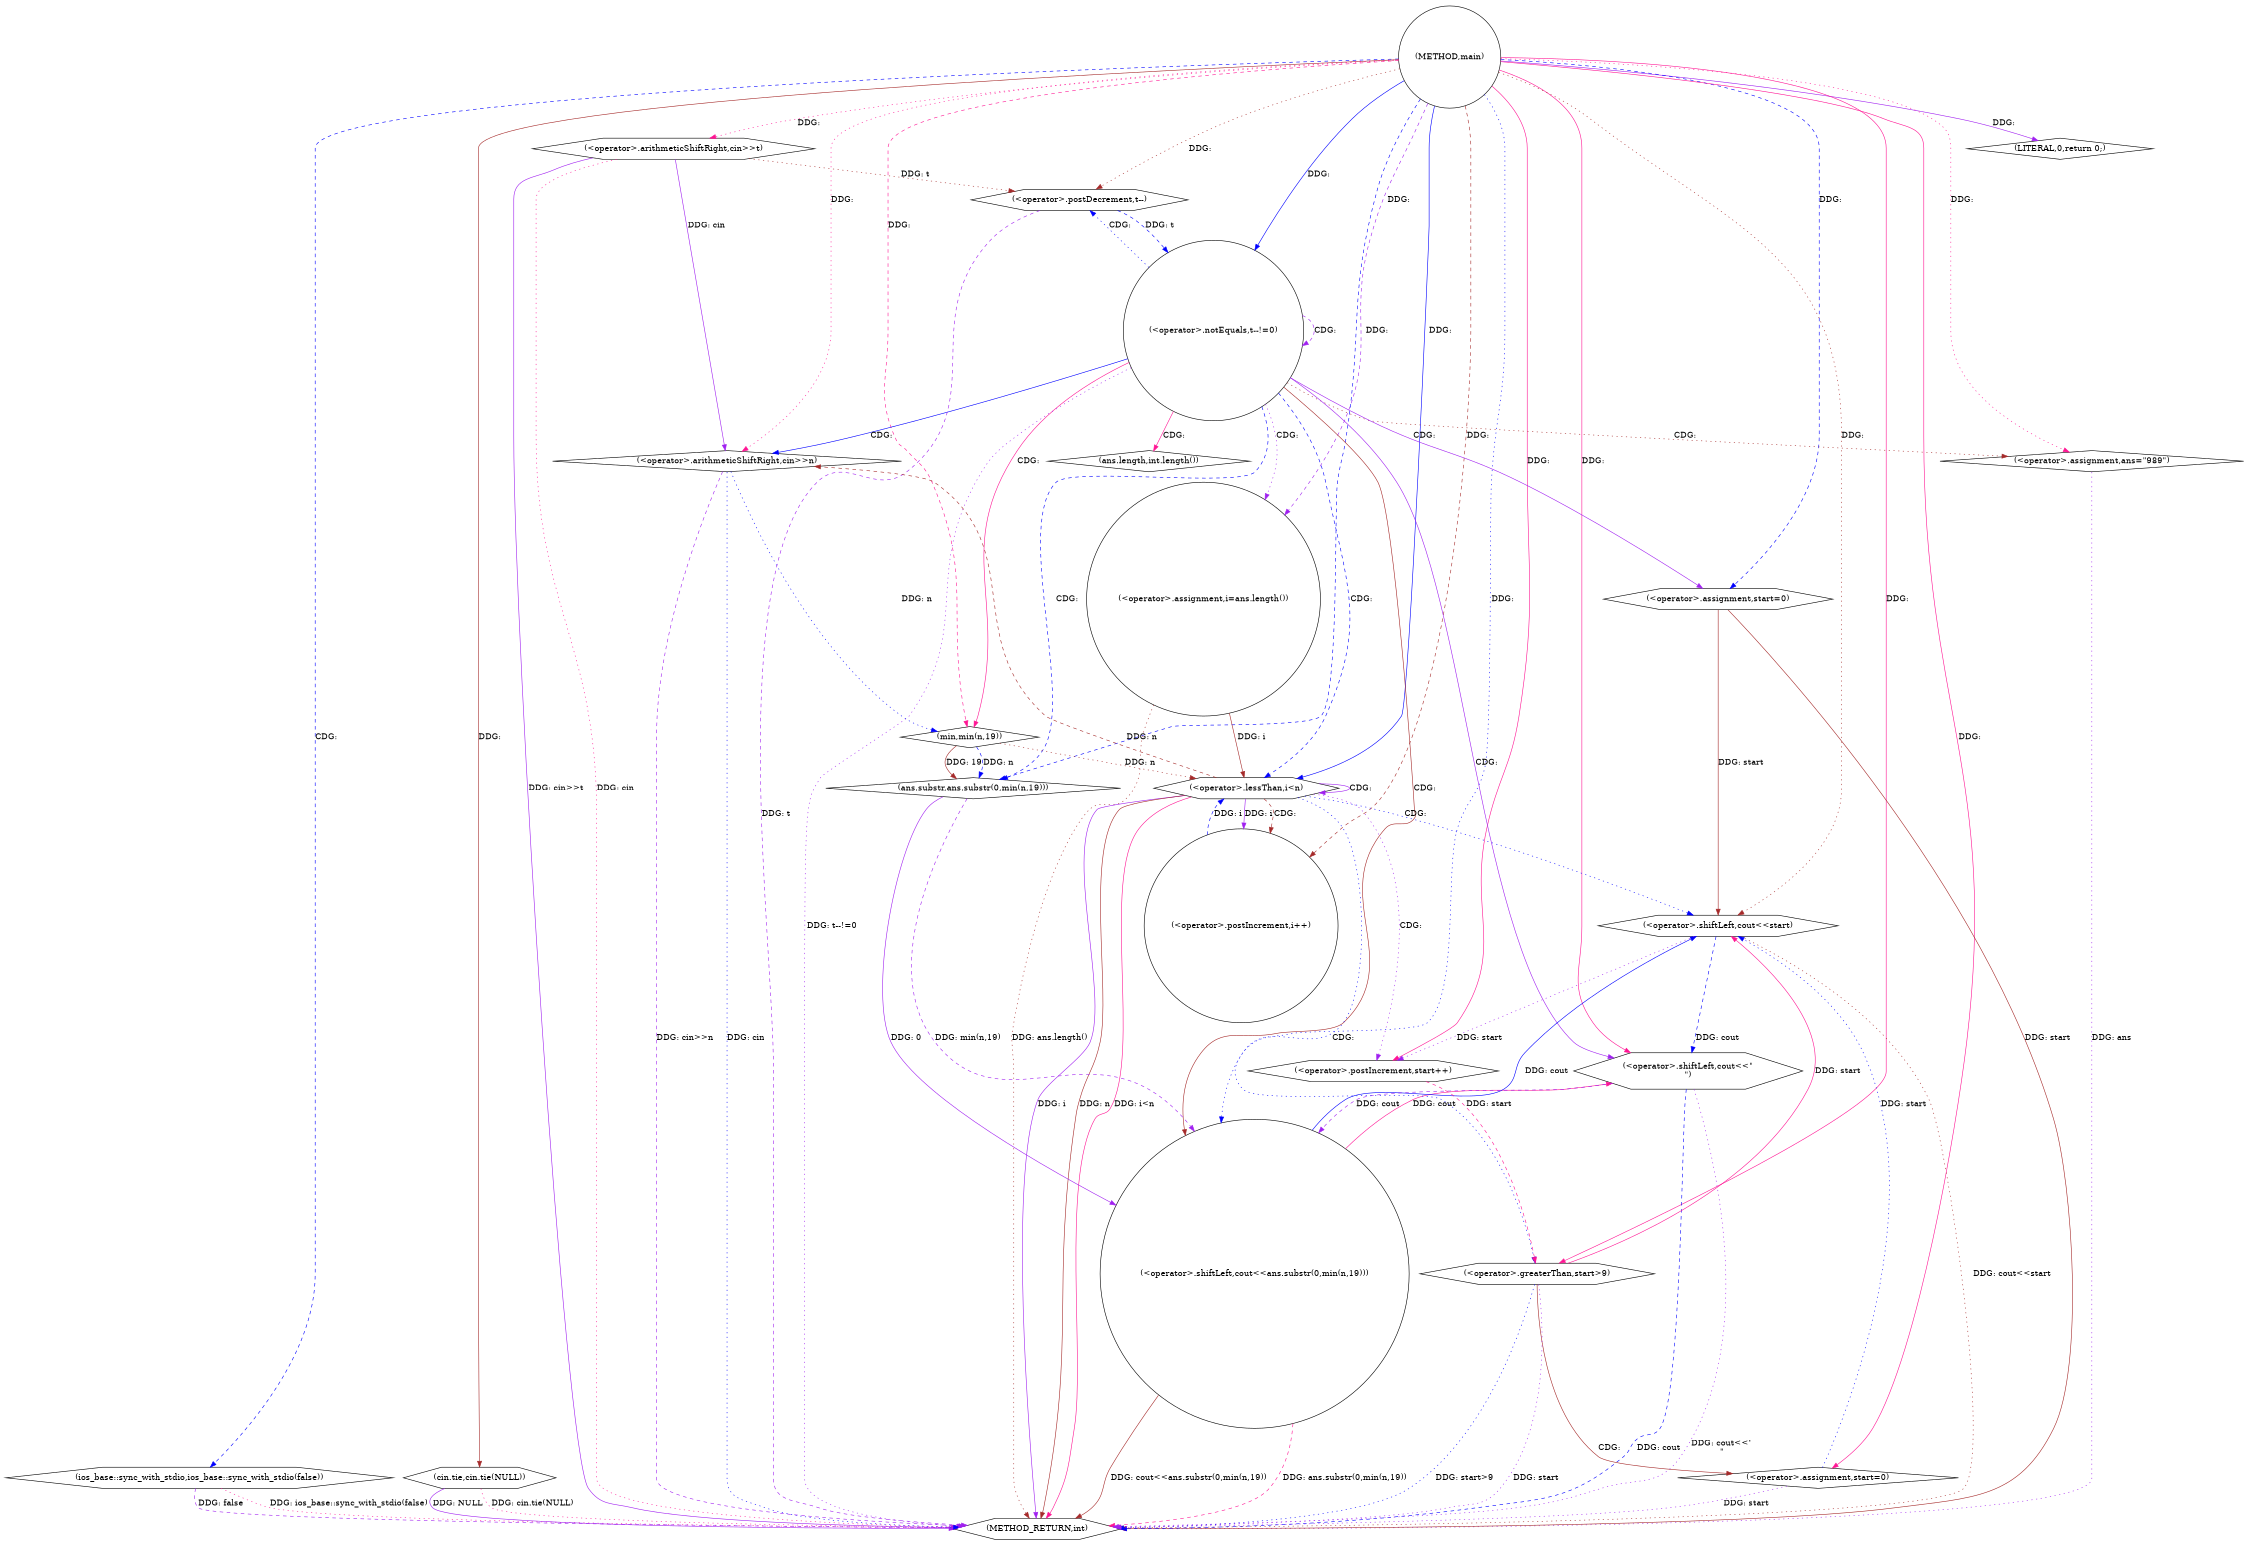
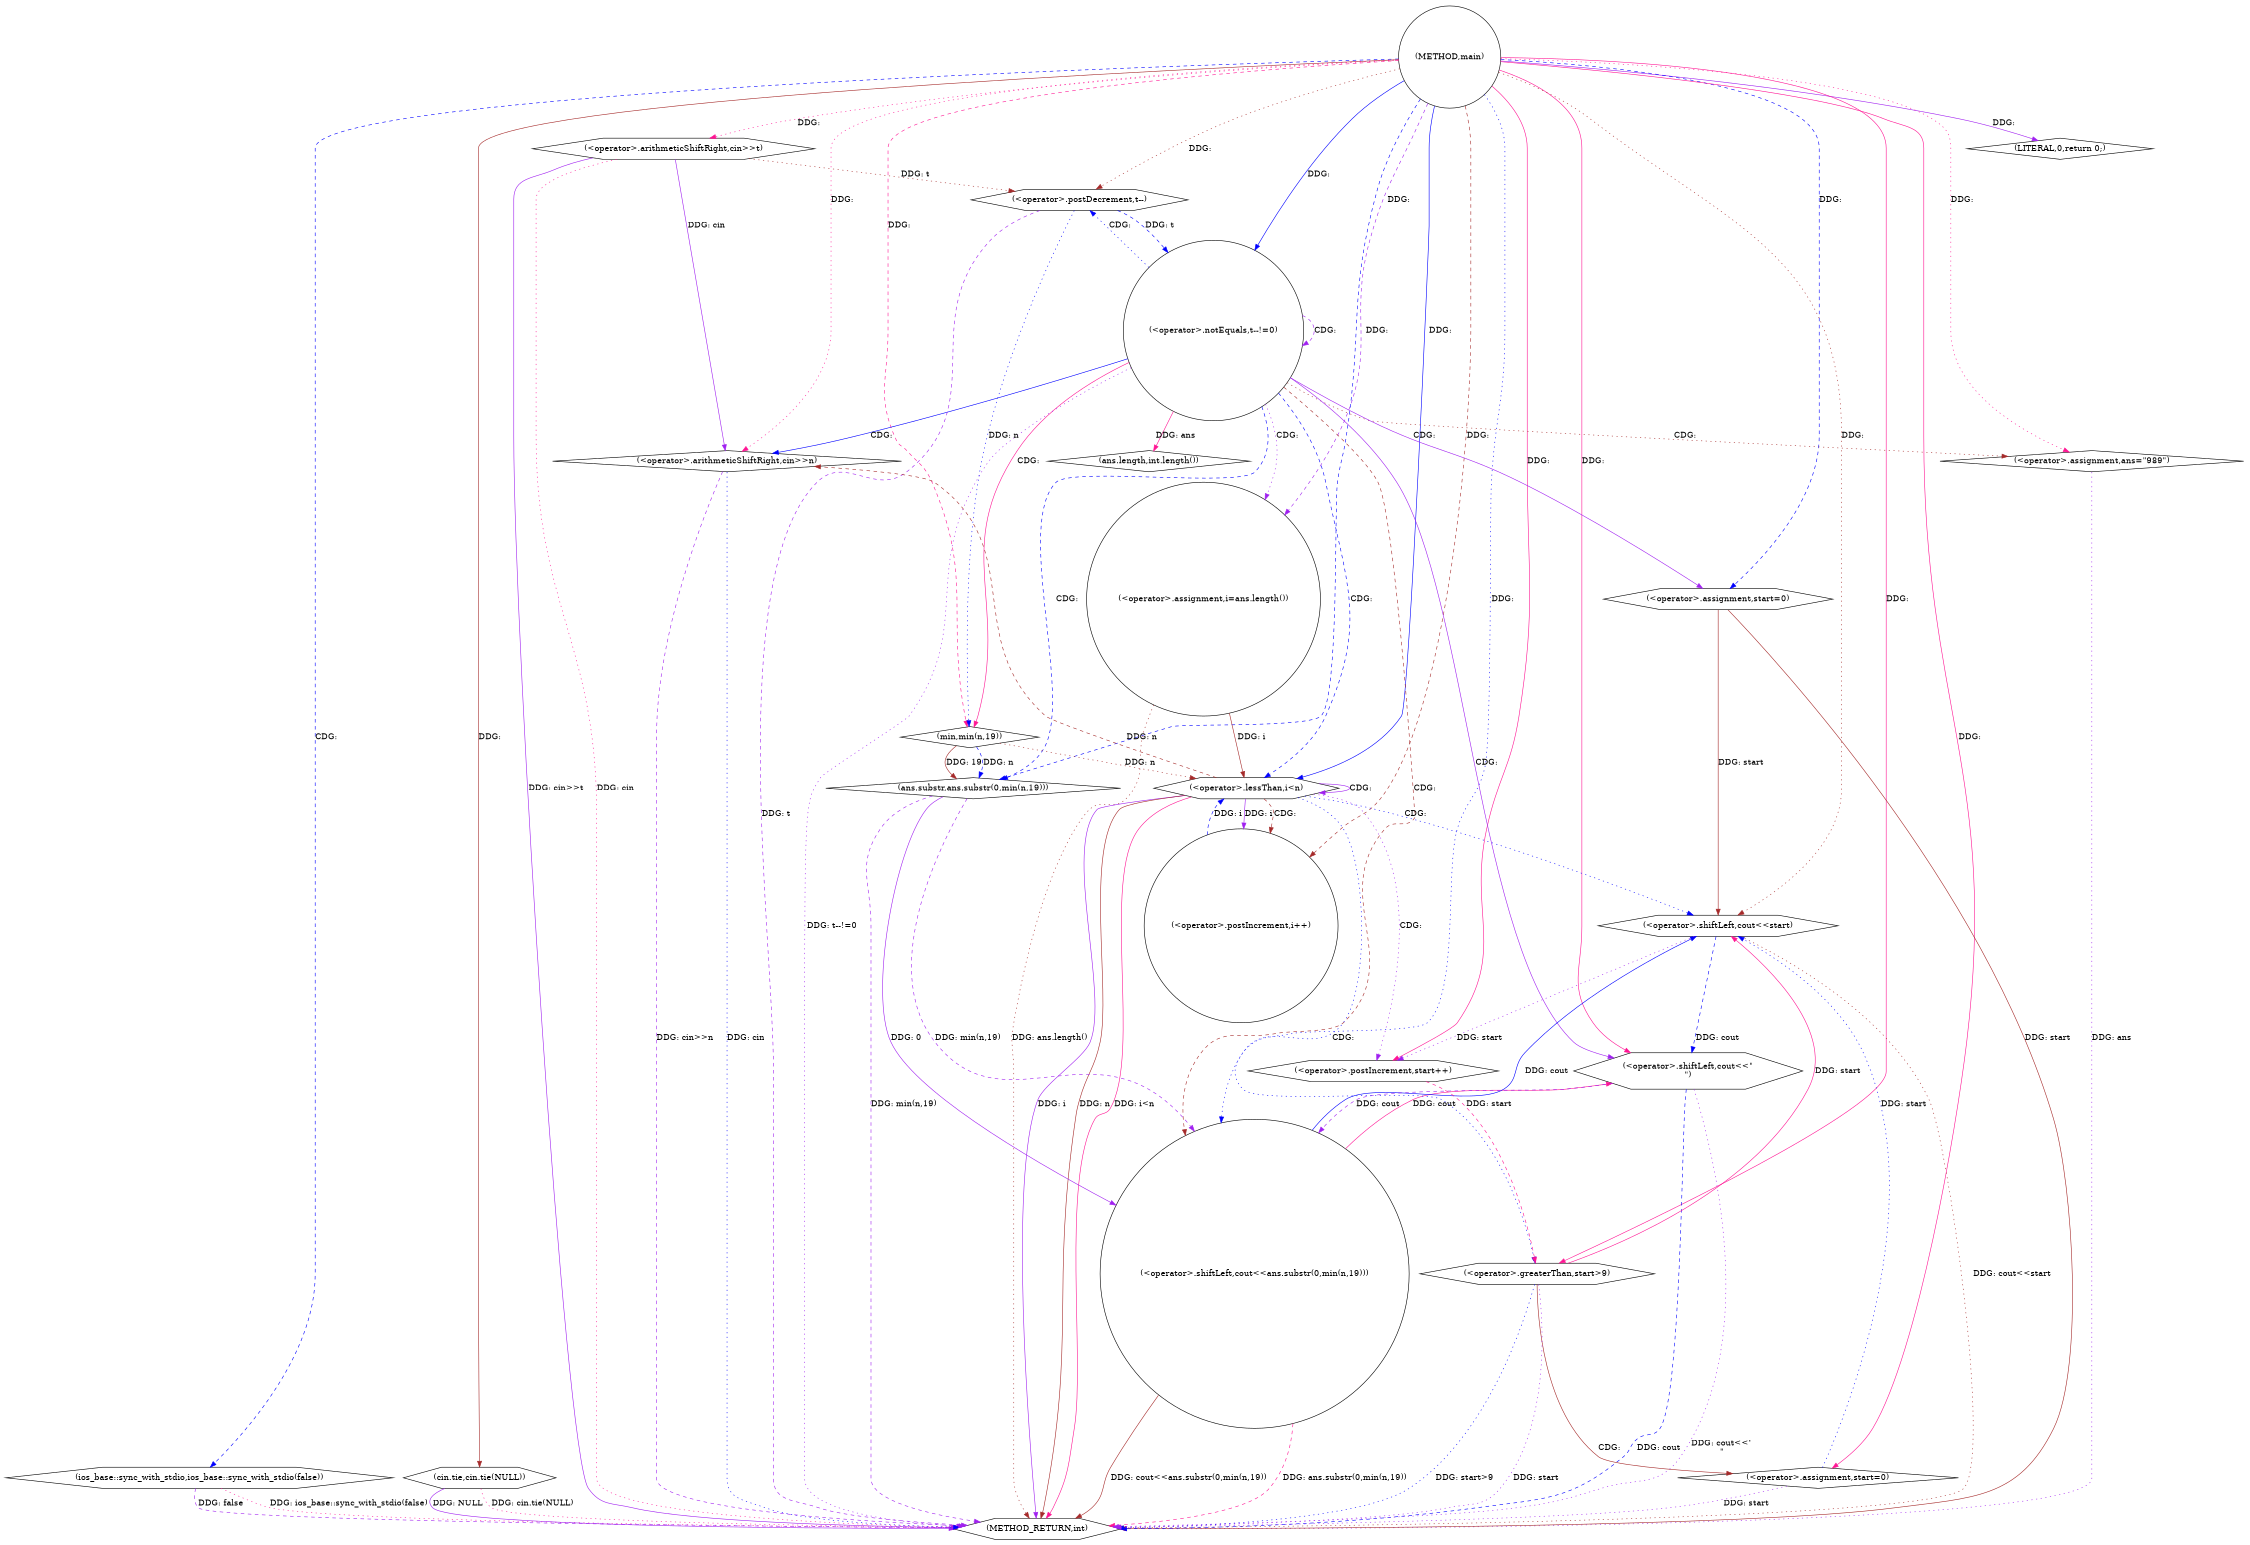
(1176, 436) -> (1176, 436)
(810, 619) -> (983, 457)
(1413, 793) -> (1413, 793)
none -> (871, 1179)
